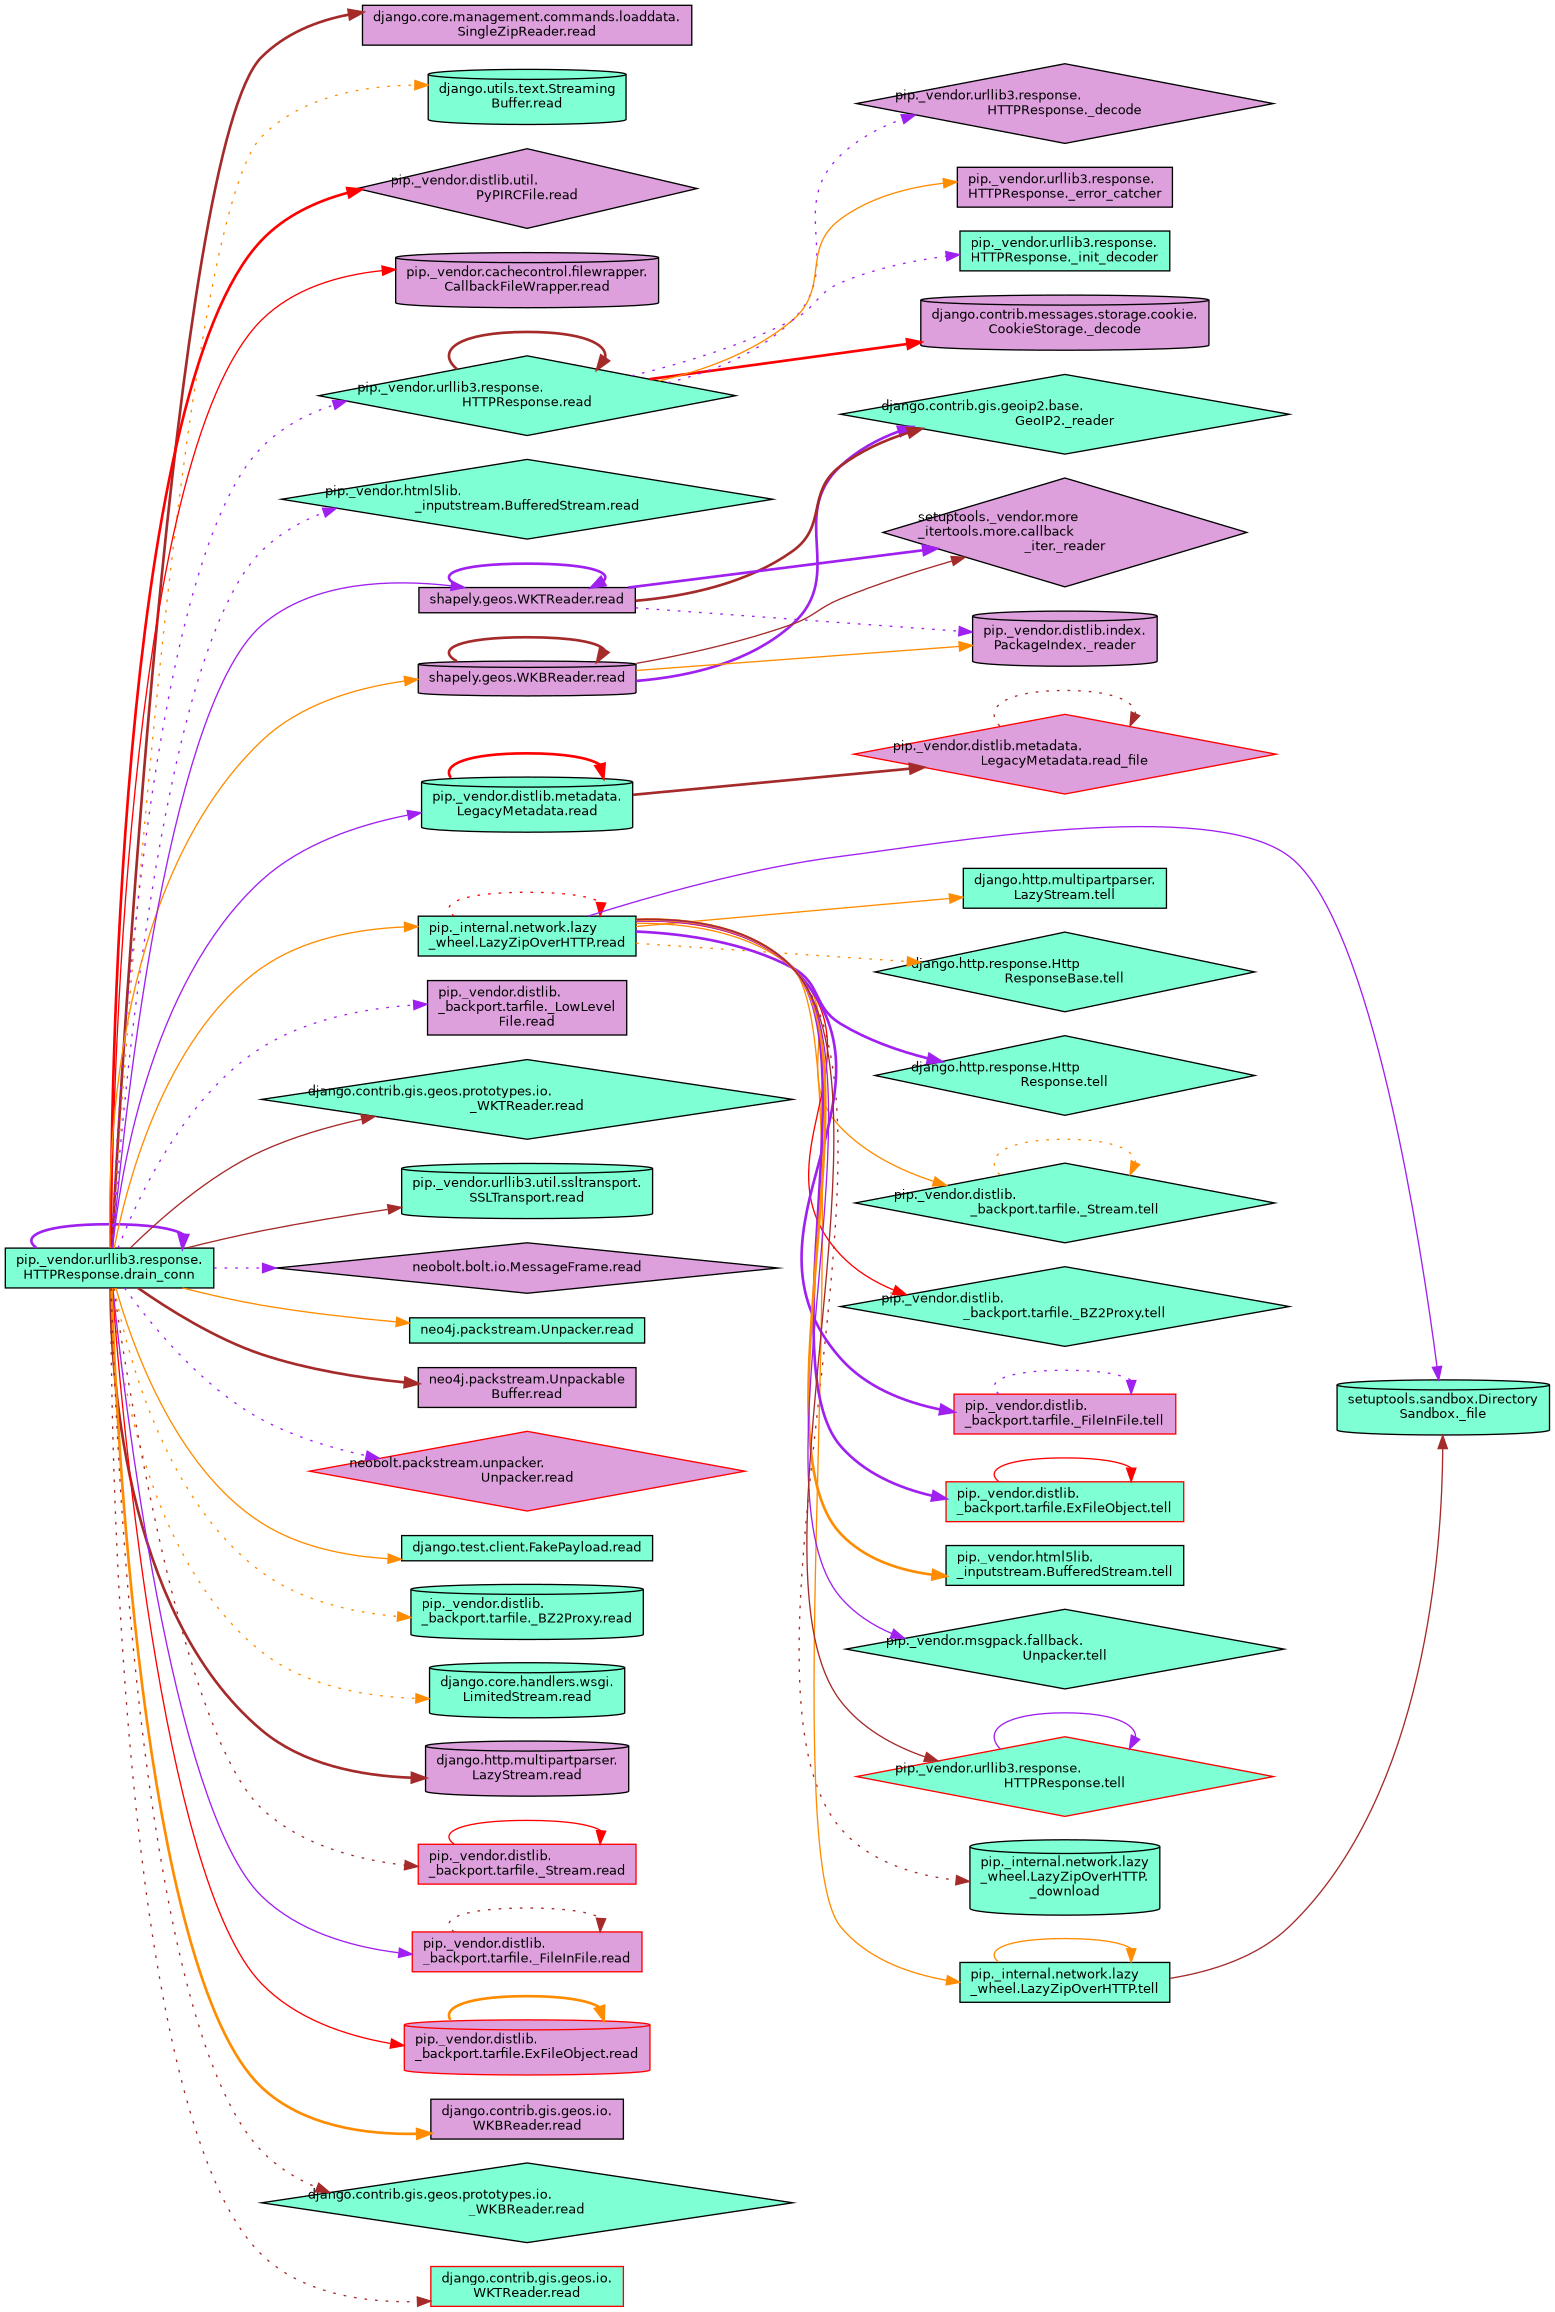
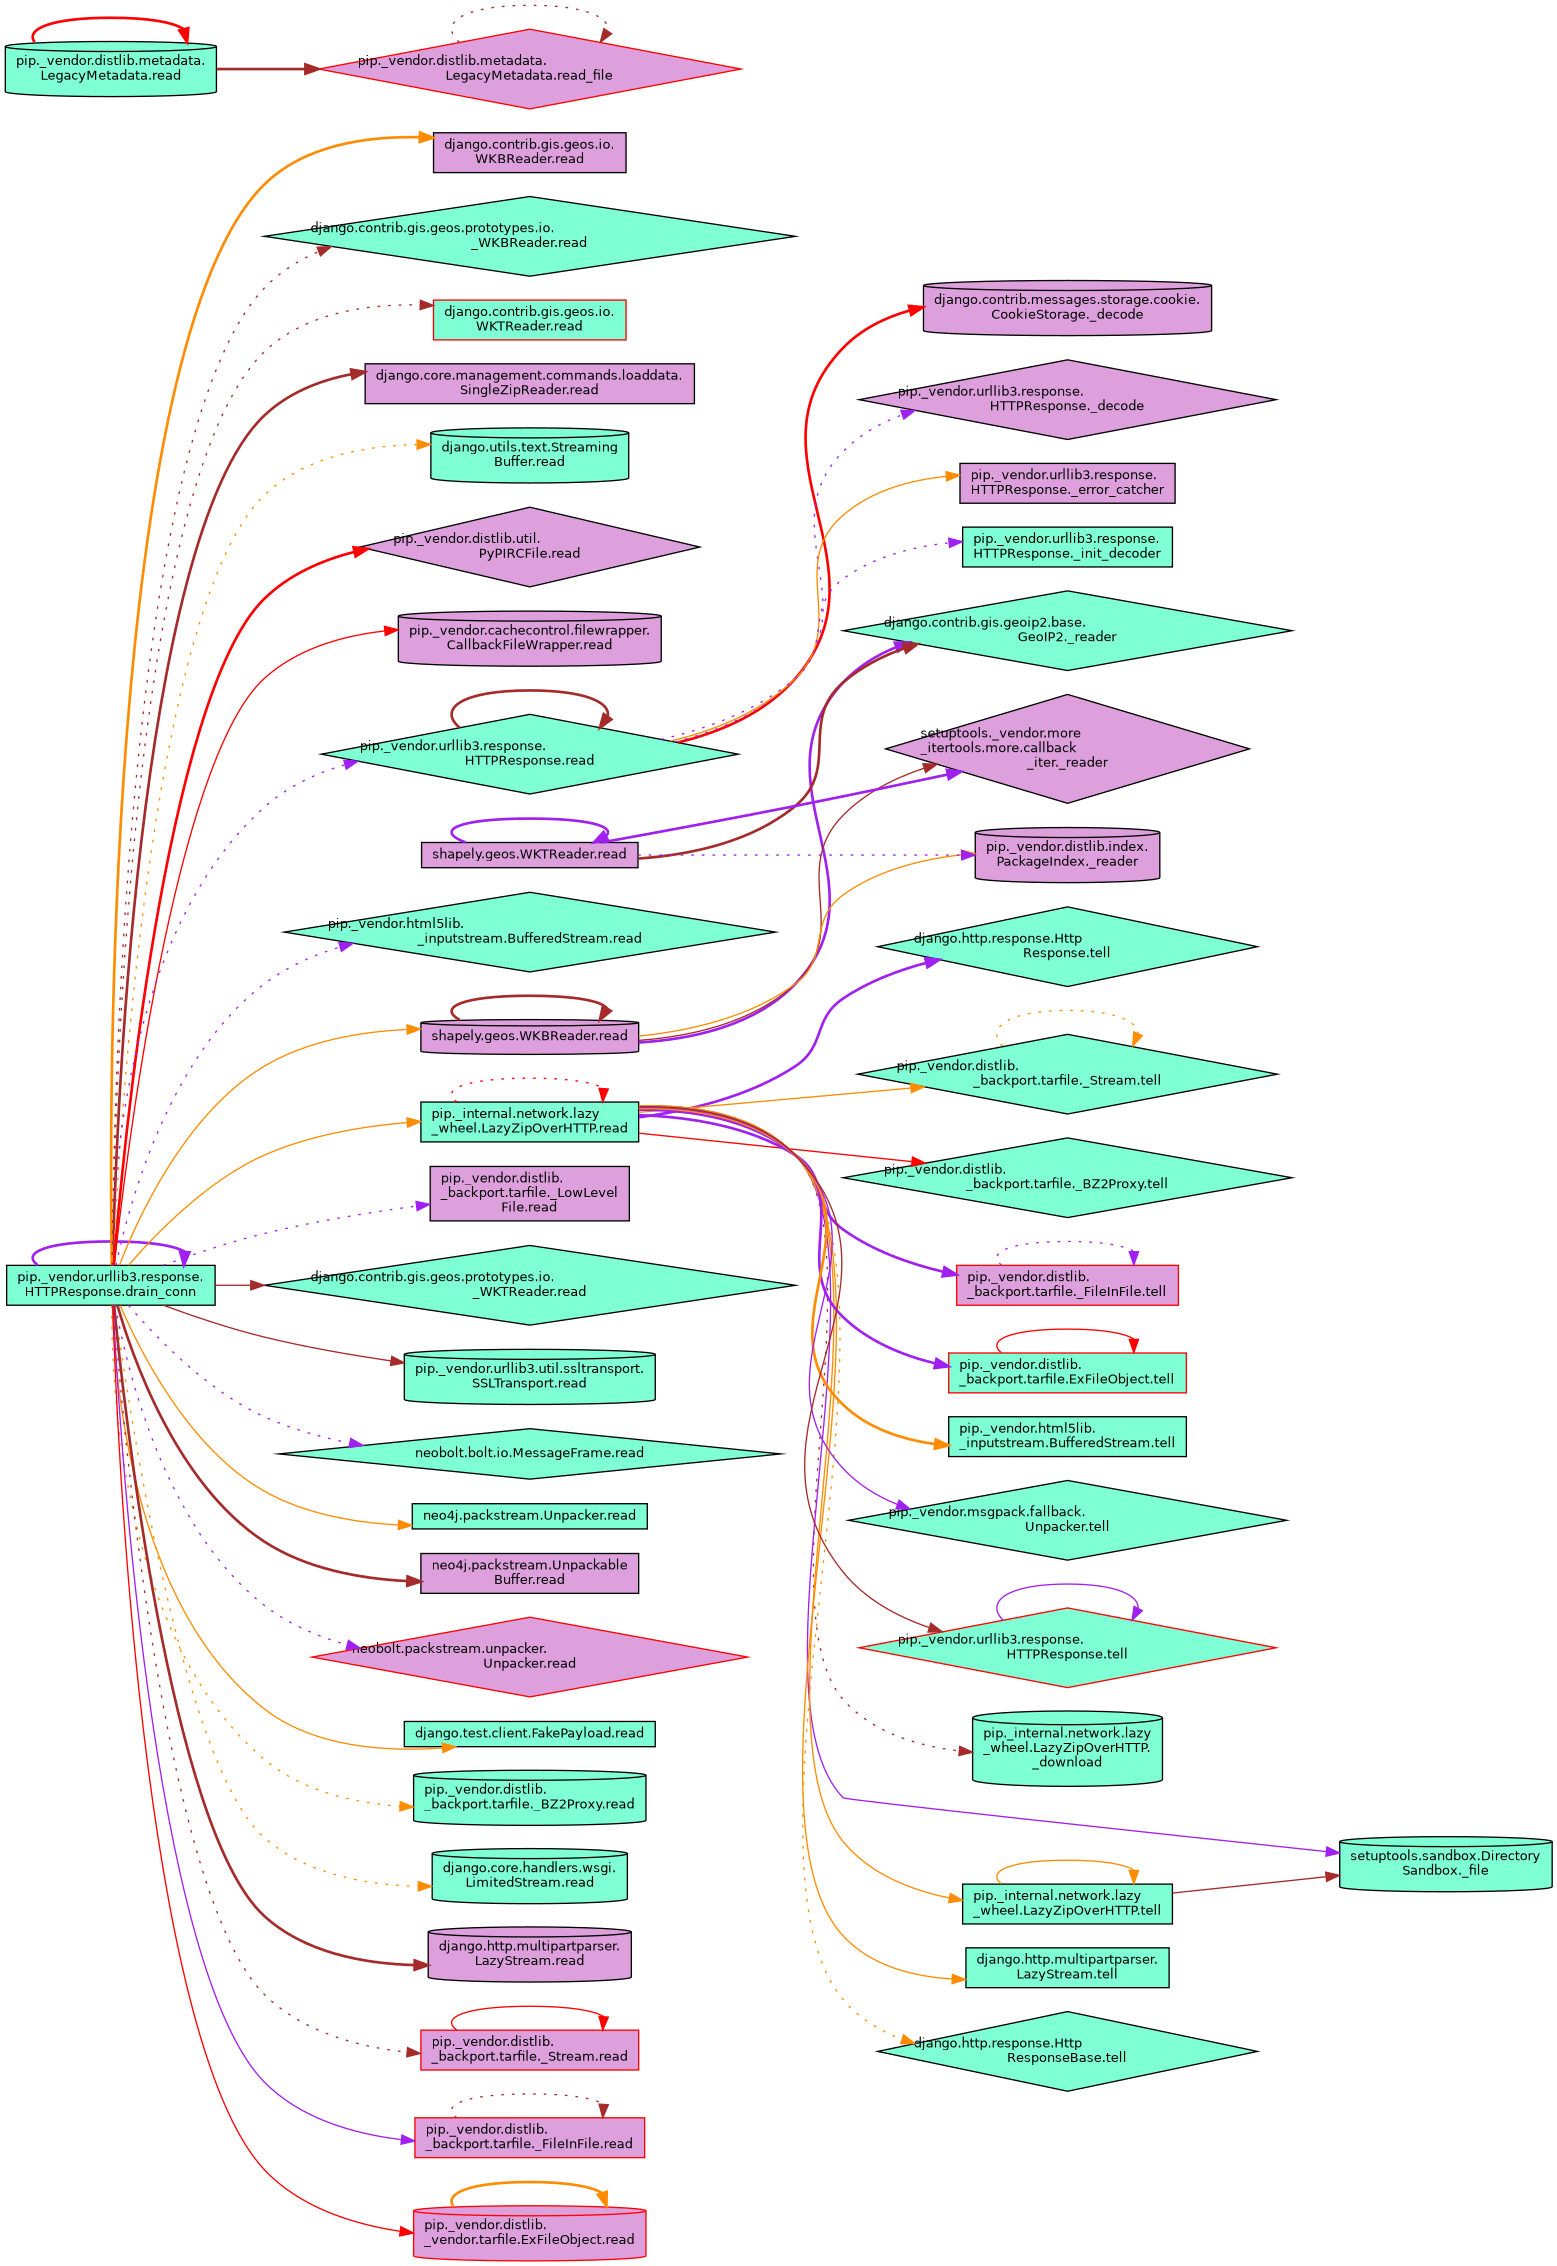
(175, 830) -> none
(189, 977) -> none
(527, 1268) -> (530, 1454)
(527, 2047) -> (530, 2233)
